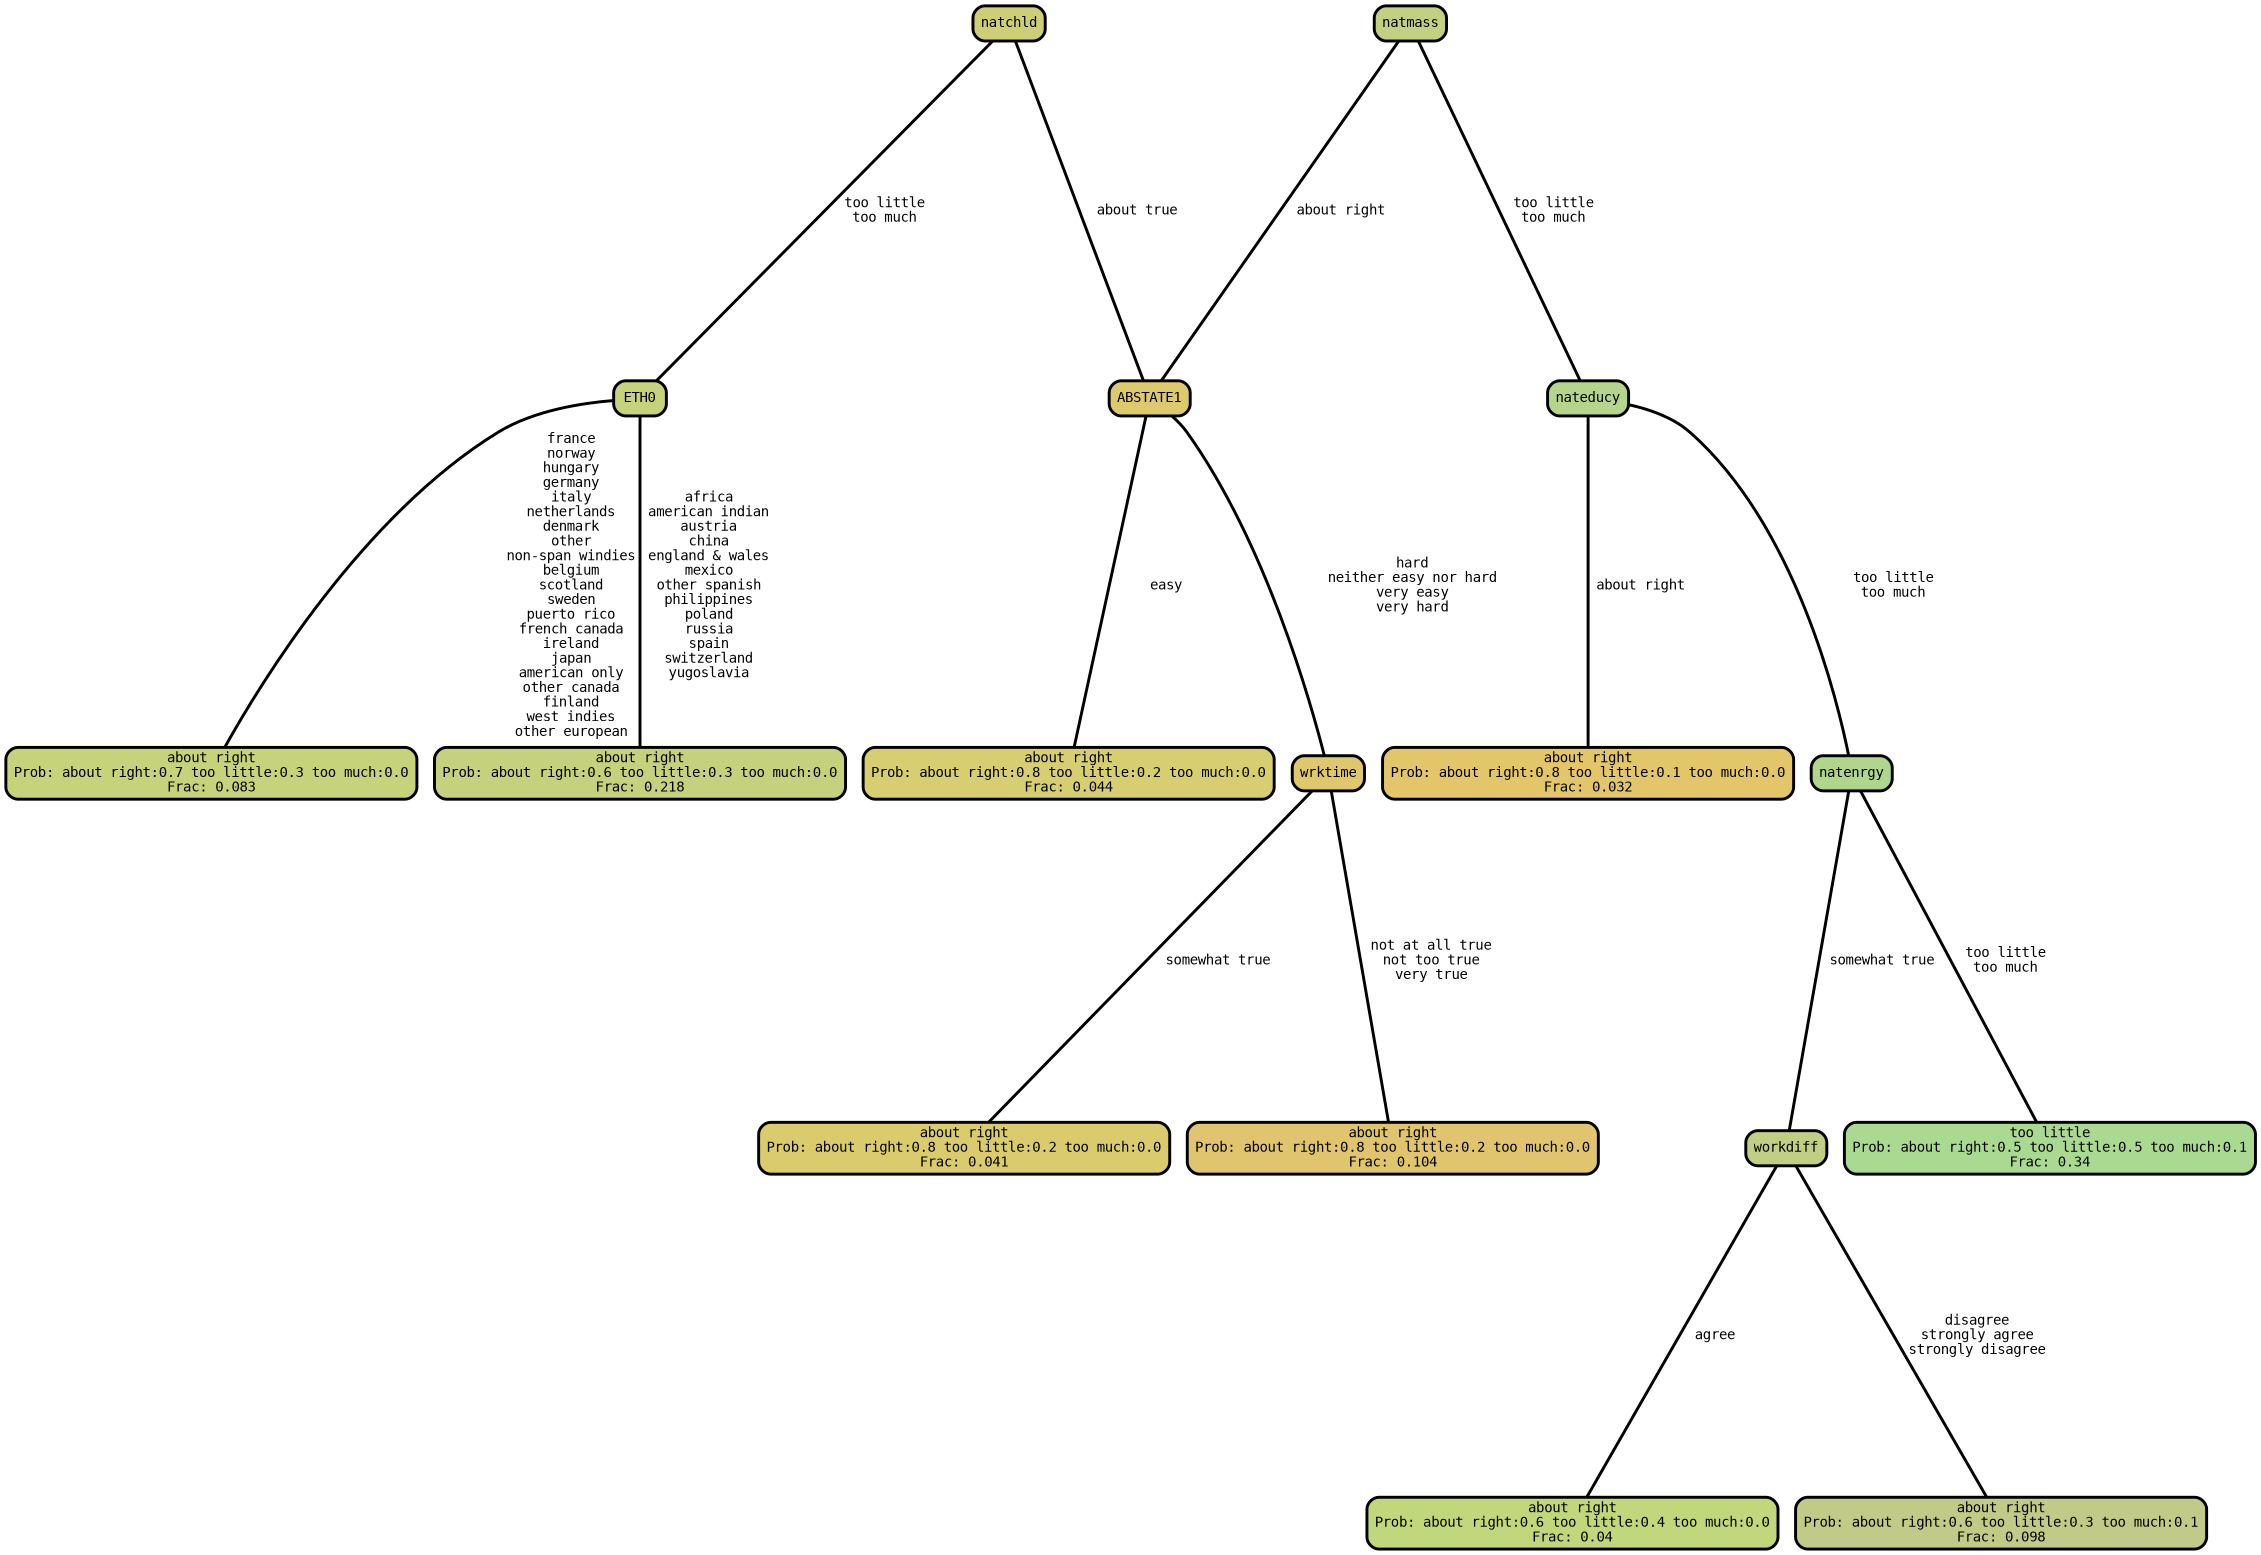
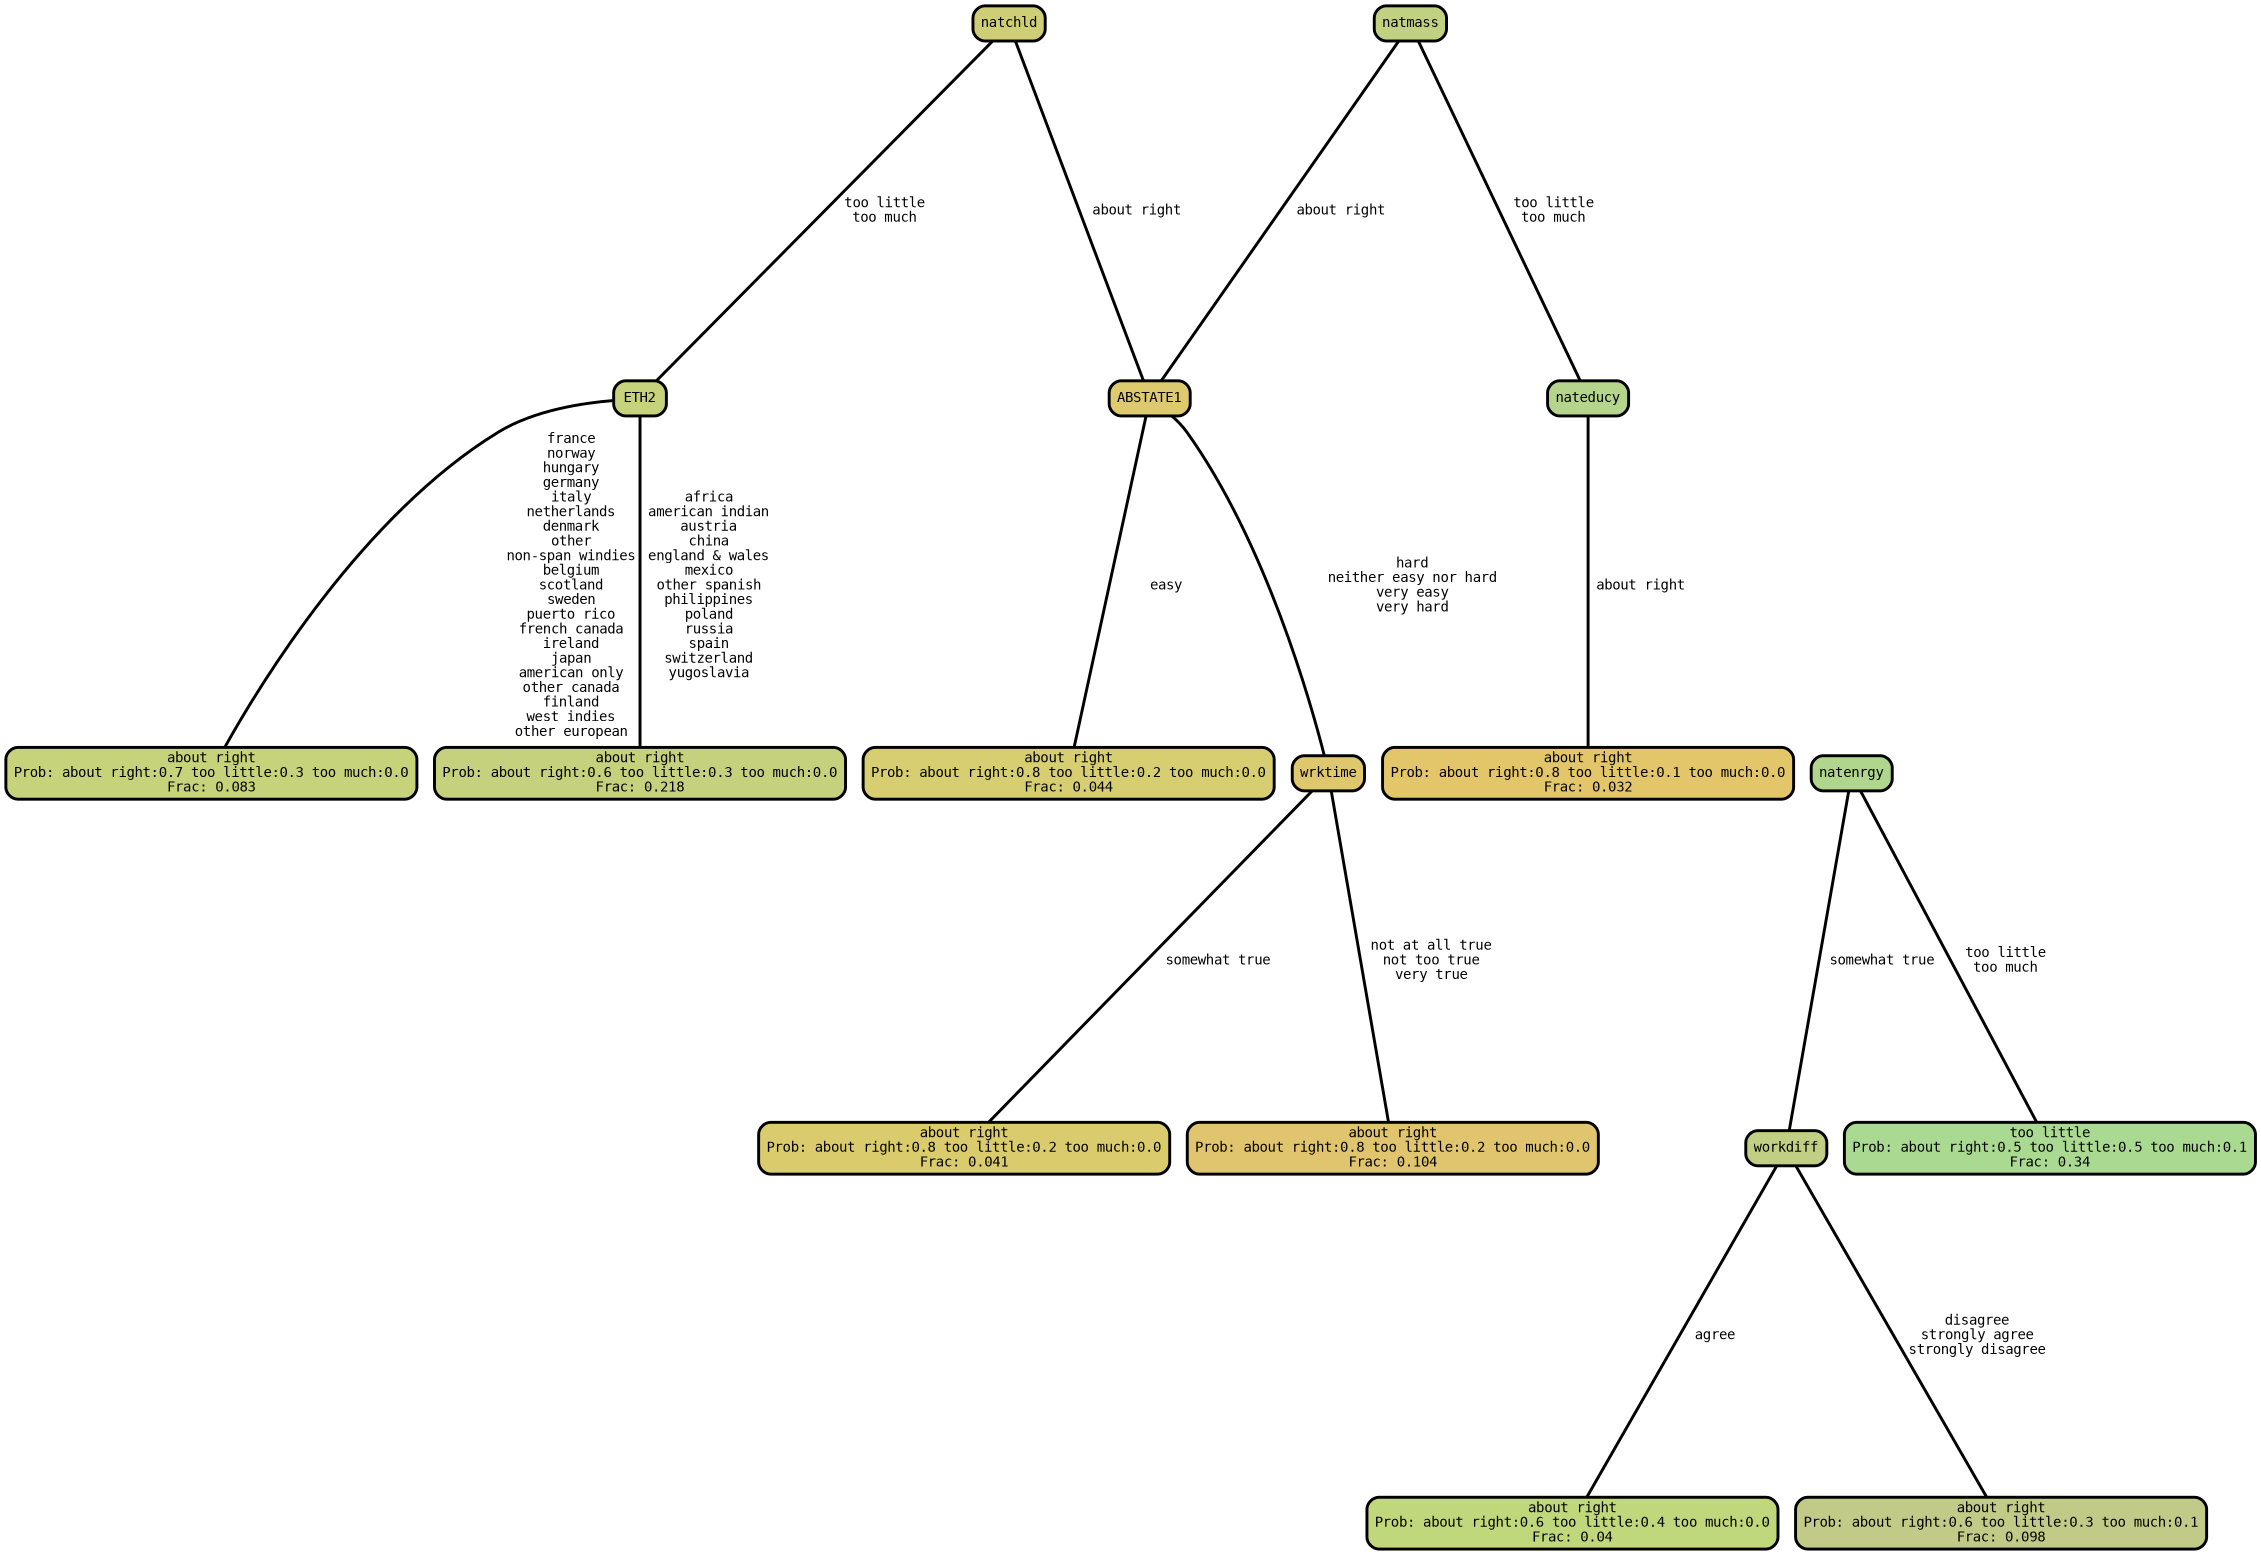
(1133, 211) -> (1133, 211)
(640, 398) -> (640, 398)
(1778, 551) -> none
